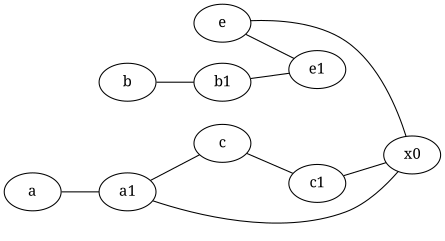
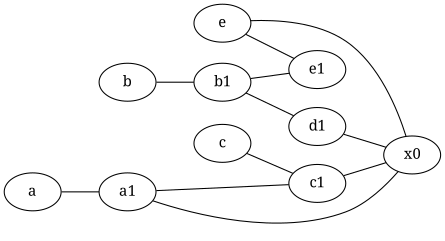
none -> (317, 127)
(175, 168) -> (223, 188)
